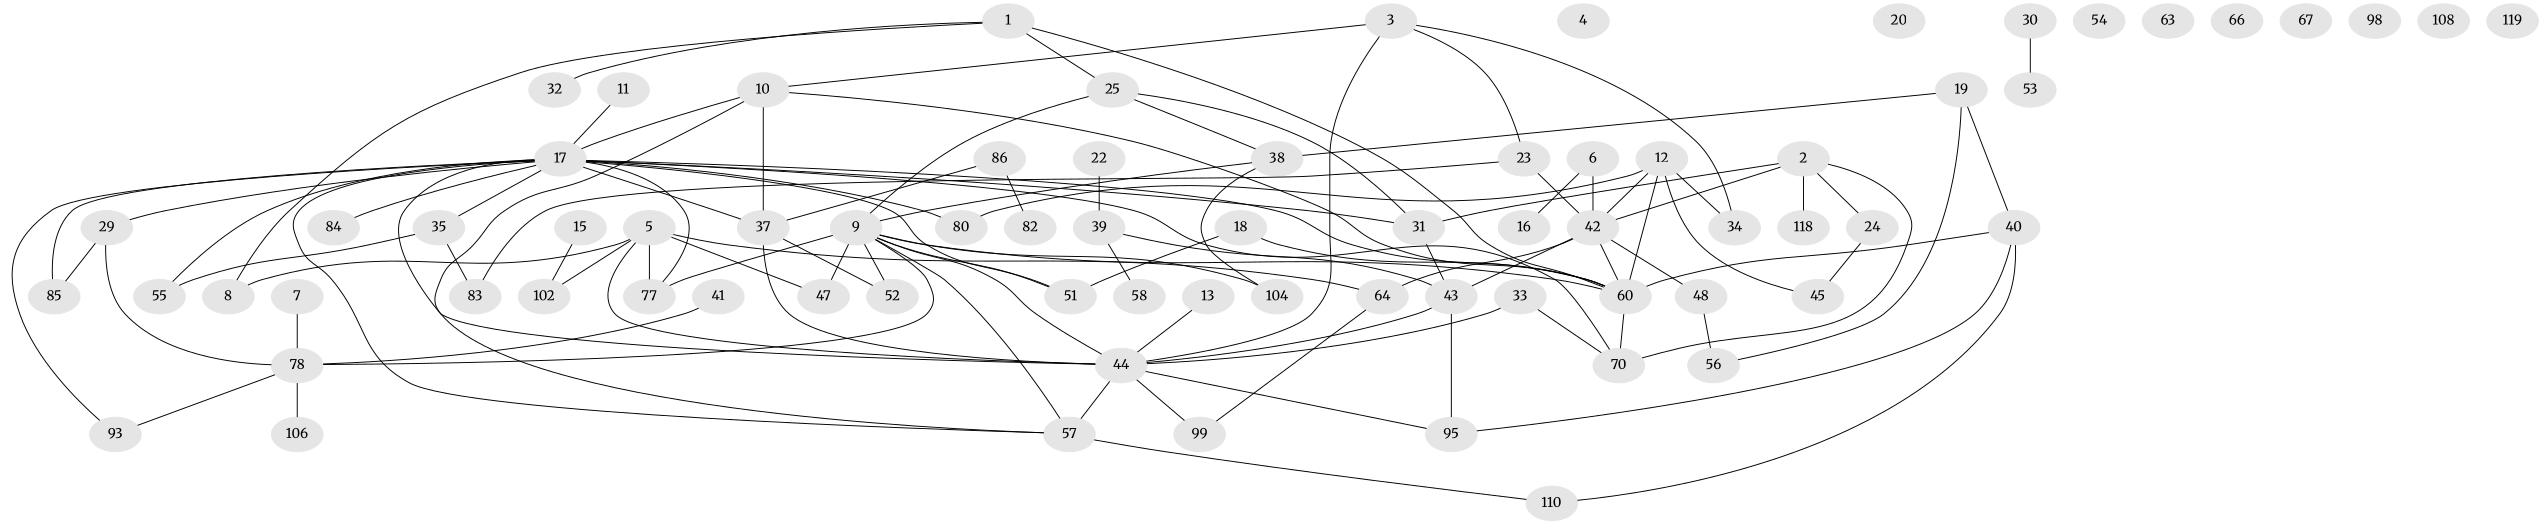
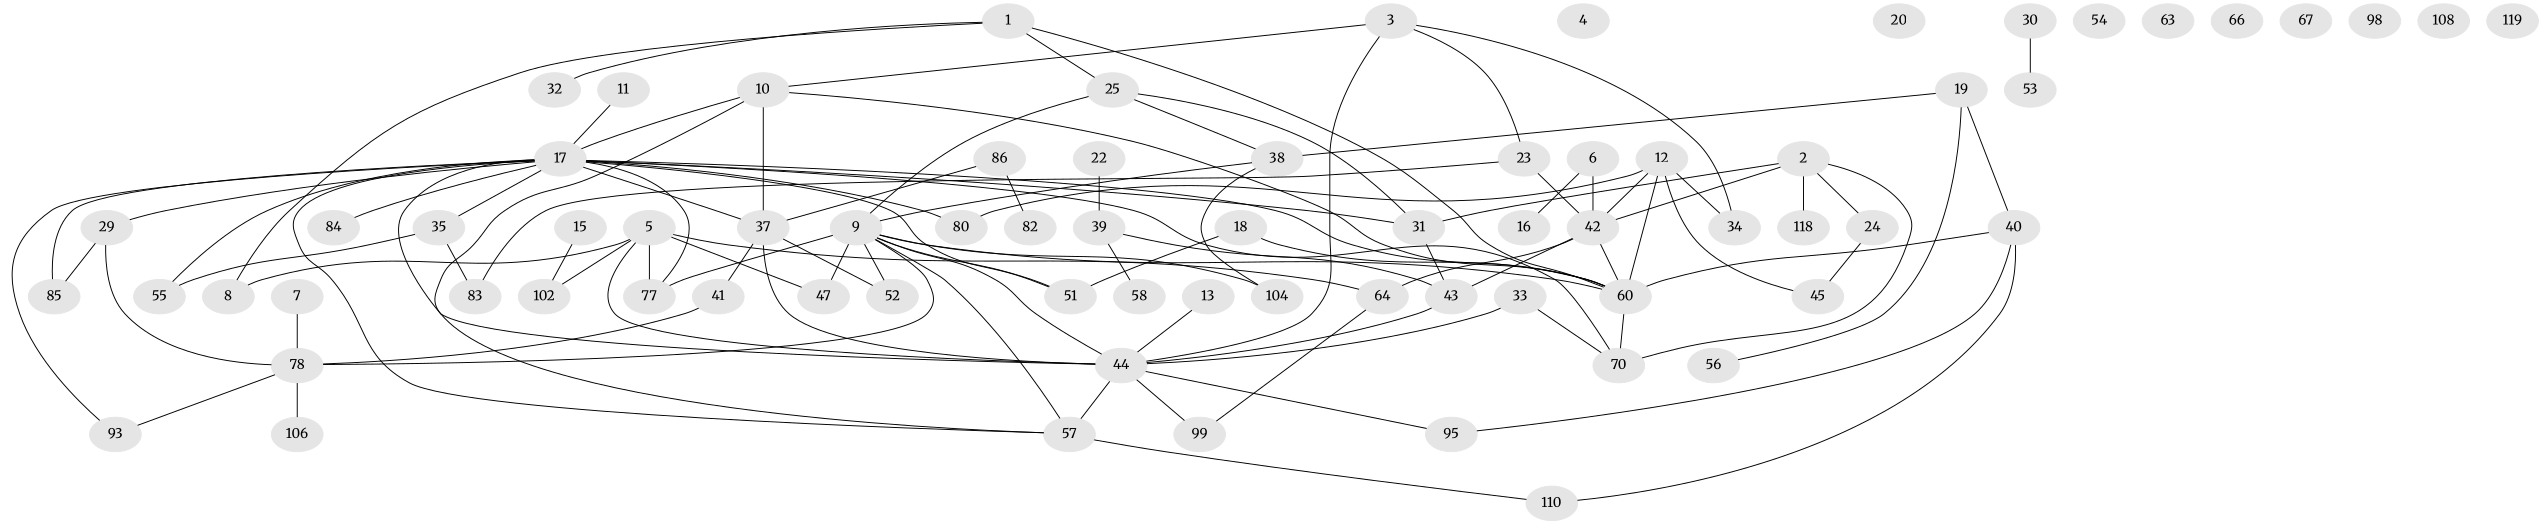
none -> (736, 270)
(1701, 297) -> none
(1451, 366) -> none
